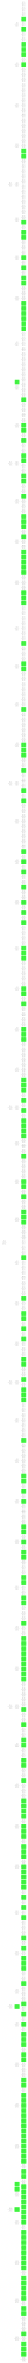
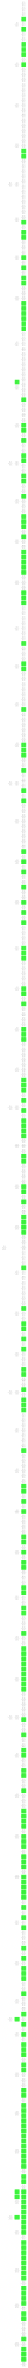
none -> (24, 1156)
none -> (24, 1217)
(24, 2100) -> none
none -> (24, 2207)
(24, 2283) -> none
